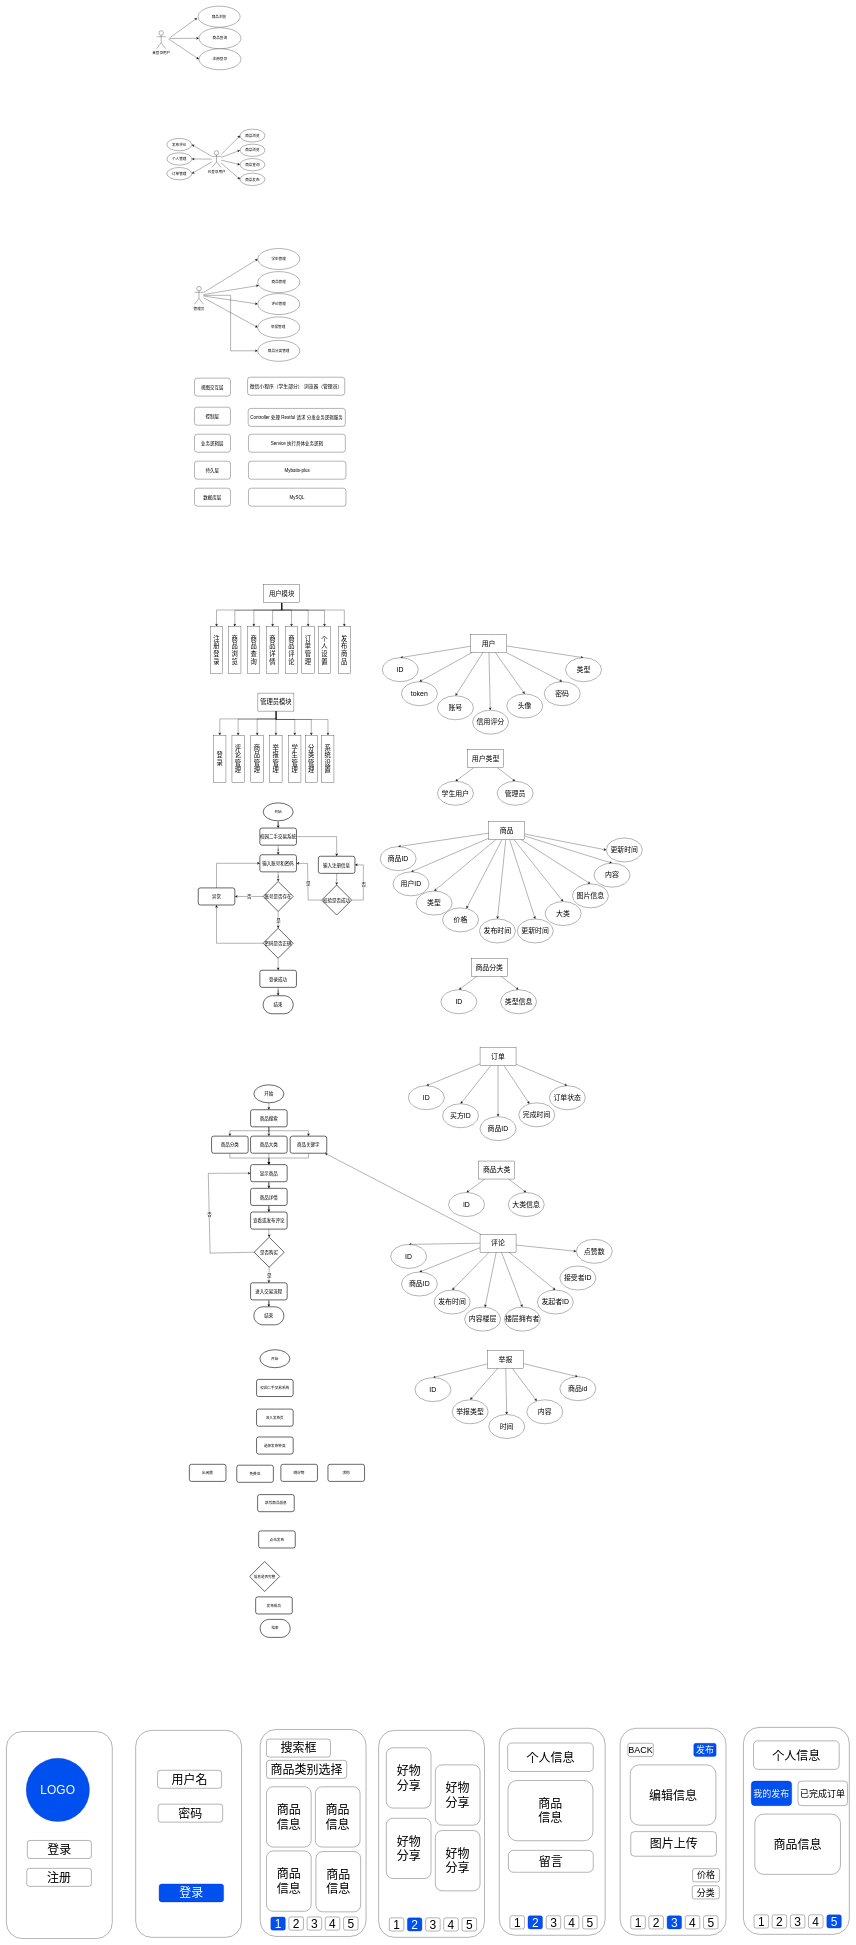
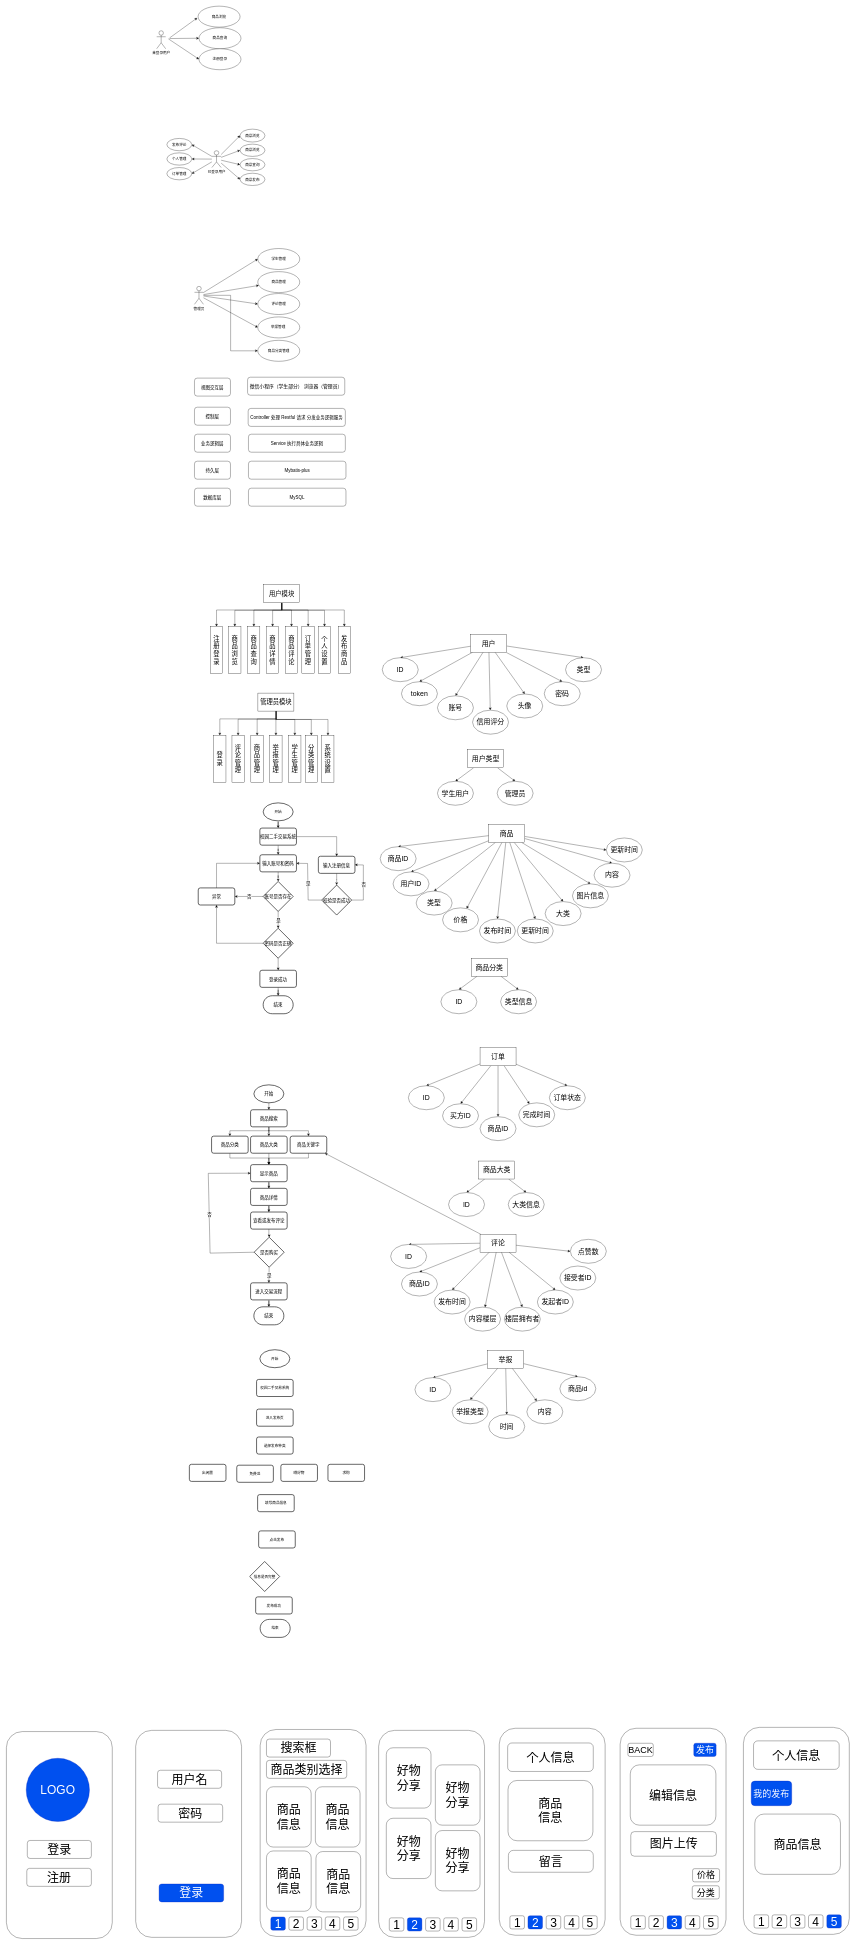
(507, 831) -> (507, 834)
(594, 1251) -> (588, 1251)
(823, 1794) -> none
